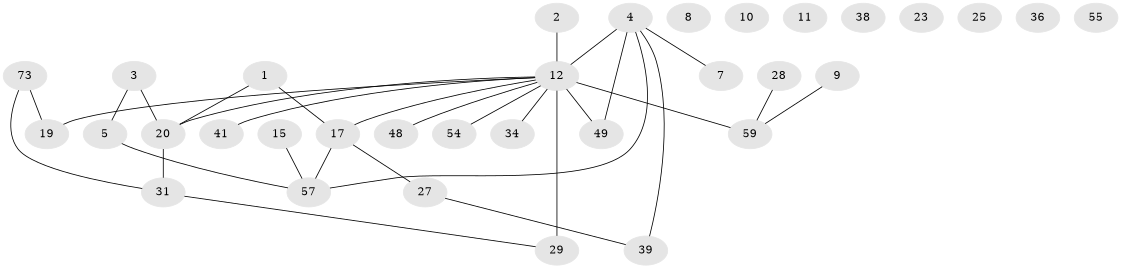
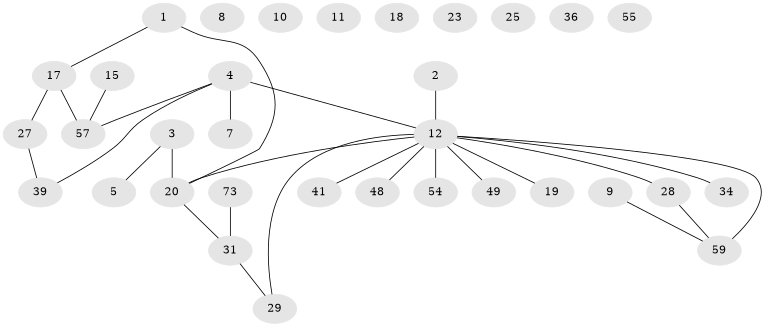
(863, 18) -> (397, 18)
(616, 76) -> none
(444, 98) -> (556, 155)
(36, 105) -> none
(204, 169) -> none
